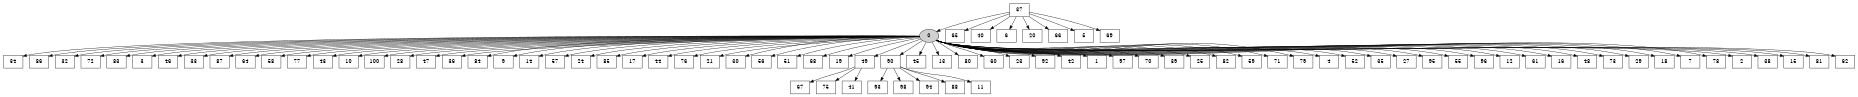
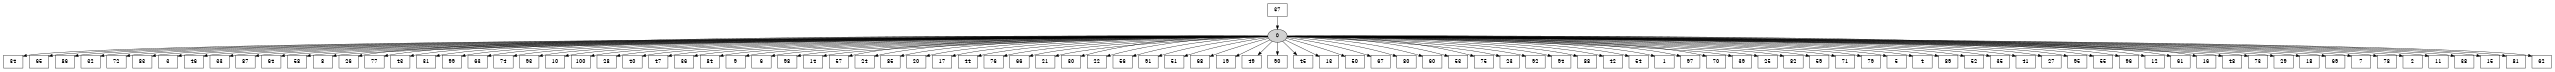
(1063, 20) -> (1805, 41)
(989, 21) -> (660, 40)
(1014, 21) -> (1021, 42)
(1025, 21) -> (1098, 40)
(1050, 21) -> (1586, 40)
(1002, 22) -> (956, 40)
(1037, 22) -> (1150, 42)
none -> (323, 62)
none -> (349, 62)
none -> (426, 62)
none -> (452, 62)
none -> (478, 62)
none -> (503, 62)
none -> (1097, 62)
none -> (1148, 62)
none -> (1355, 62)
none -> (1458, 62)
none -> (1639, 62)
none -> (1948, 62)
(859, 73) -> (1650, 39)
(885, 73) -> (905, 39)
(896, 73) -> (1034, 42)
(834, 74) -> (1328, 45)
(847, 74) -> (1380, 40)
(908, 74) -> (1418, 41)
(934, 74) -> (1856, 41)
(927, 76) -> (1431, 41)
